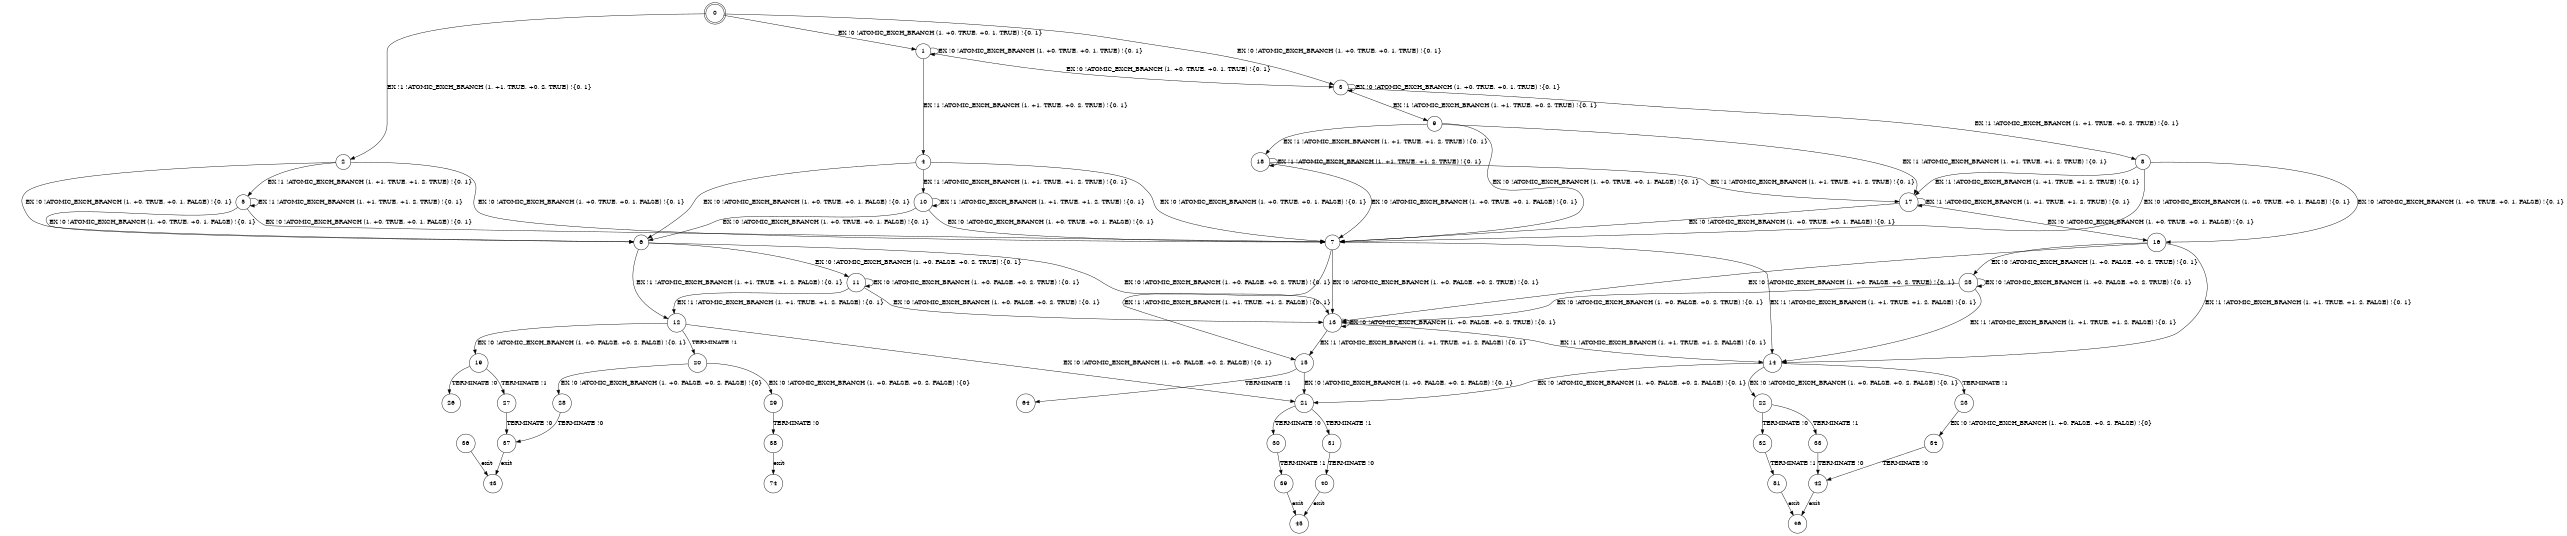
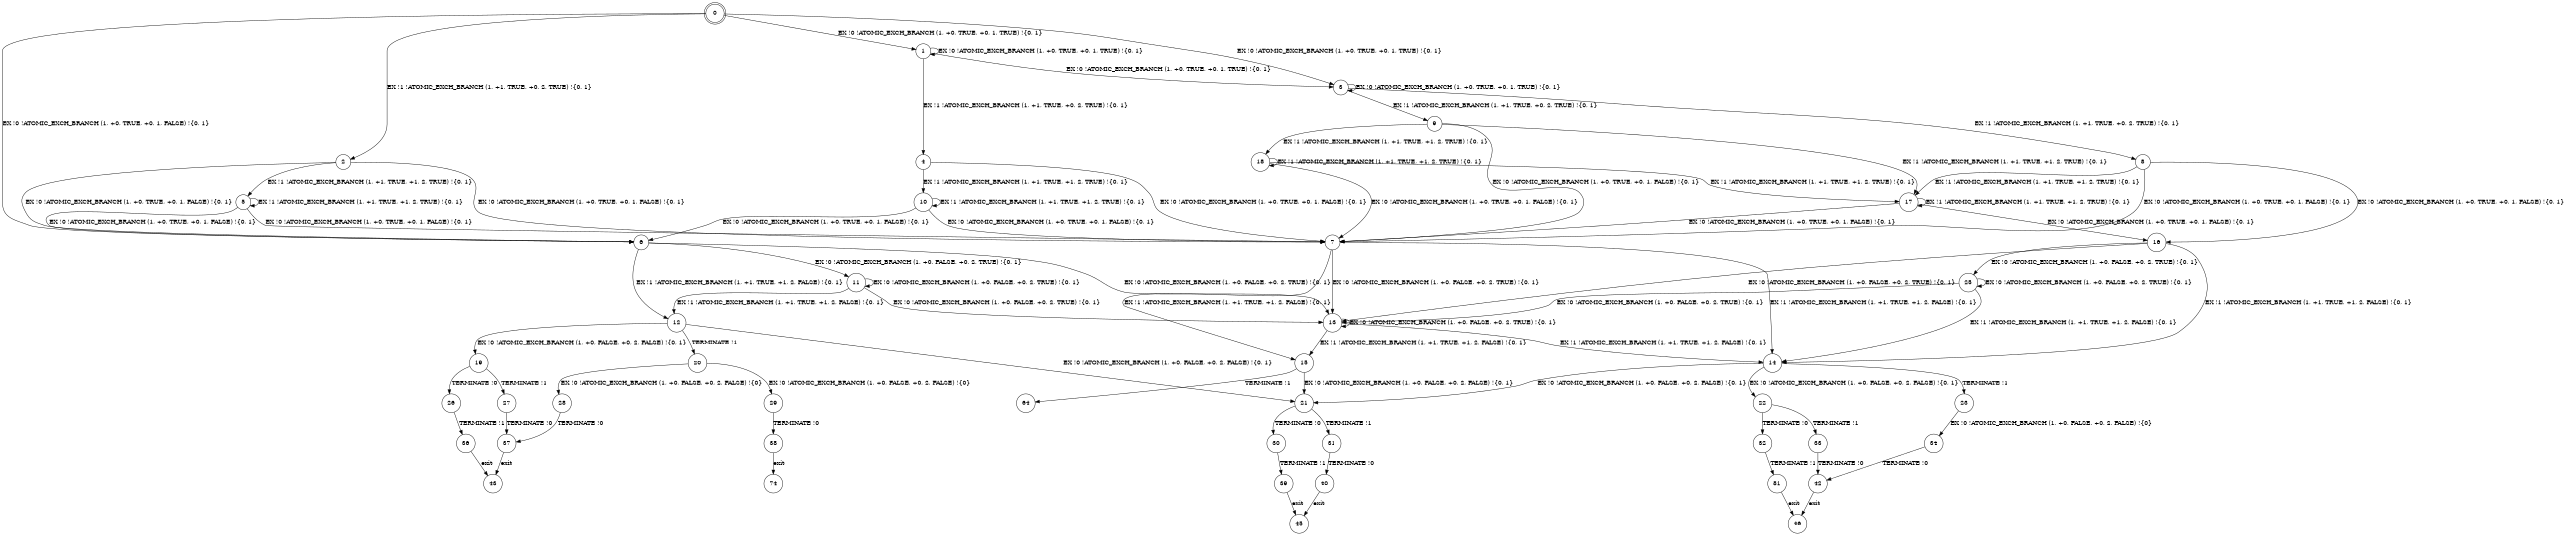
(774, 175) -> (2, 93)
none -> (457, 421)
